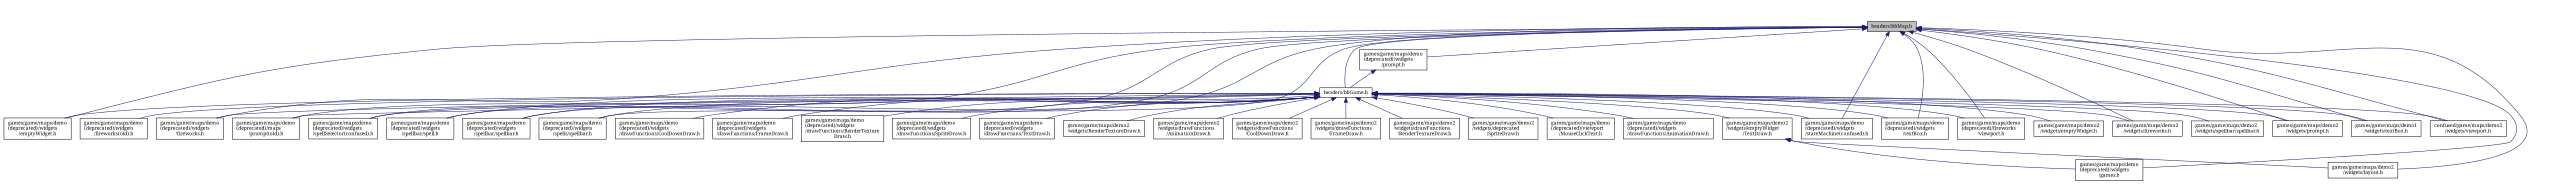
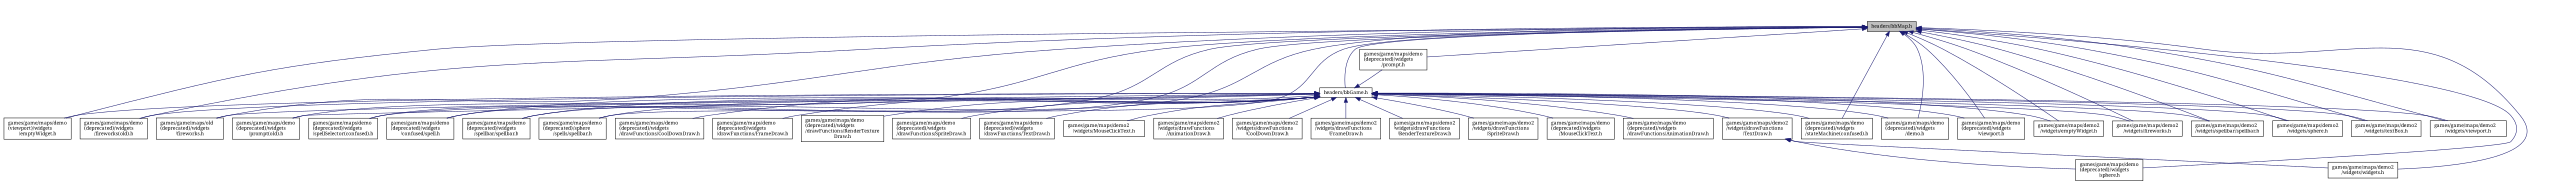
none -> (999, 43)
none -> (2067, 70)
none -> (1985, 73)
(1361, 80) -> (1371, 78)
(38, 129) -> (38, 129)
(190, 129) -> (190, 129)
(266, 129) -> (266, 129)
(420, 129) -> (420, 129)
(573, 129) -> (573, 129)
(1104, 129) -> (1104, 129)
(1503, 129) -> (1503, 129)
(1581, 129) -> (1581, 129)
(1757, 129) -> (1757, 129)
(1915, 129) -> (1915, 129)
(1991, 129) -> (1991, 129)
(2308, 129) -> (2308, 129)
(2386, 129) -> (2386, 129)
(2468, 129) -> (2468, 129)
(2109, 170) -> (2109, 170)
(2363, 170) -> (2363, 170)
